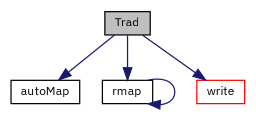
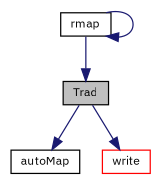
(128, 51) -> (86, 53)
